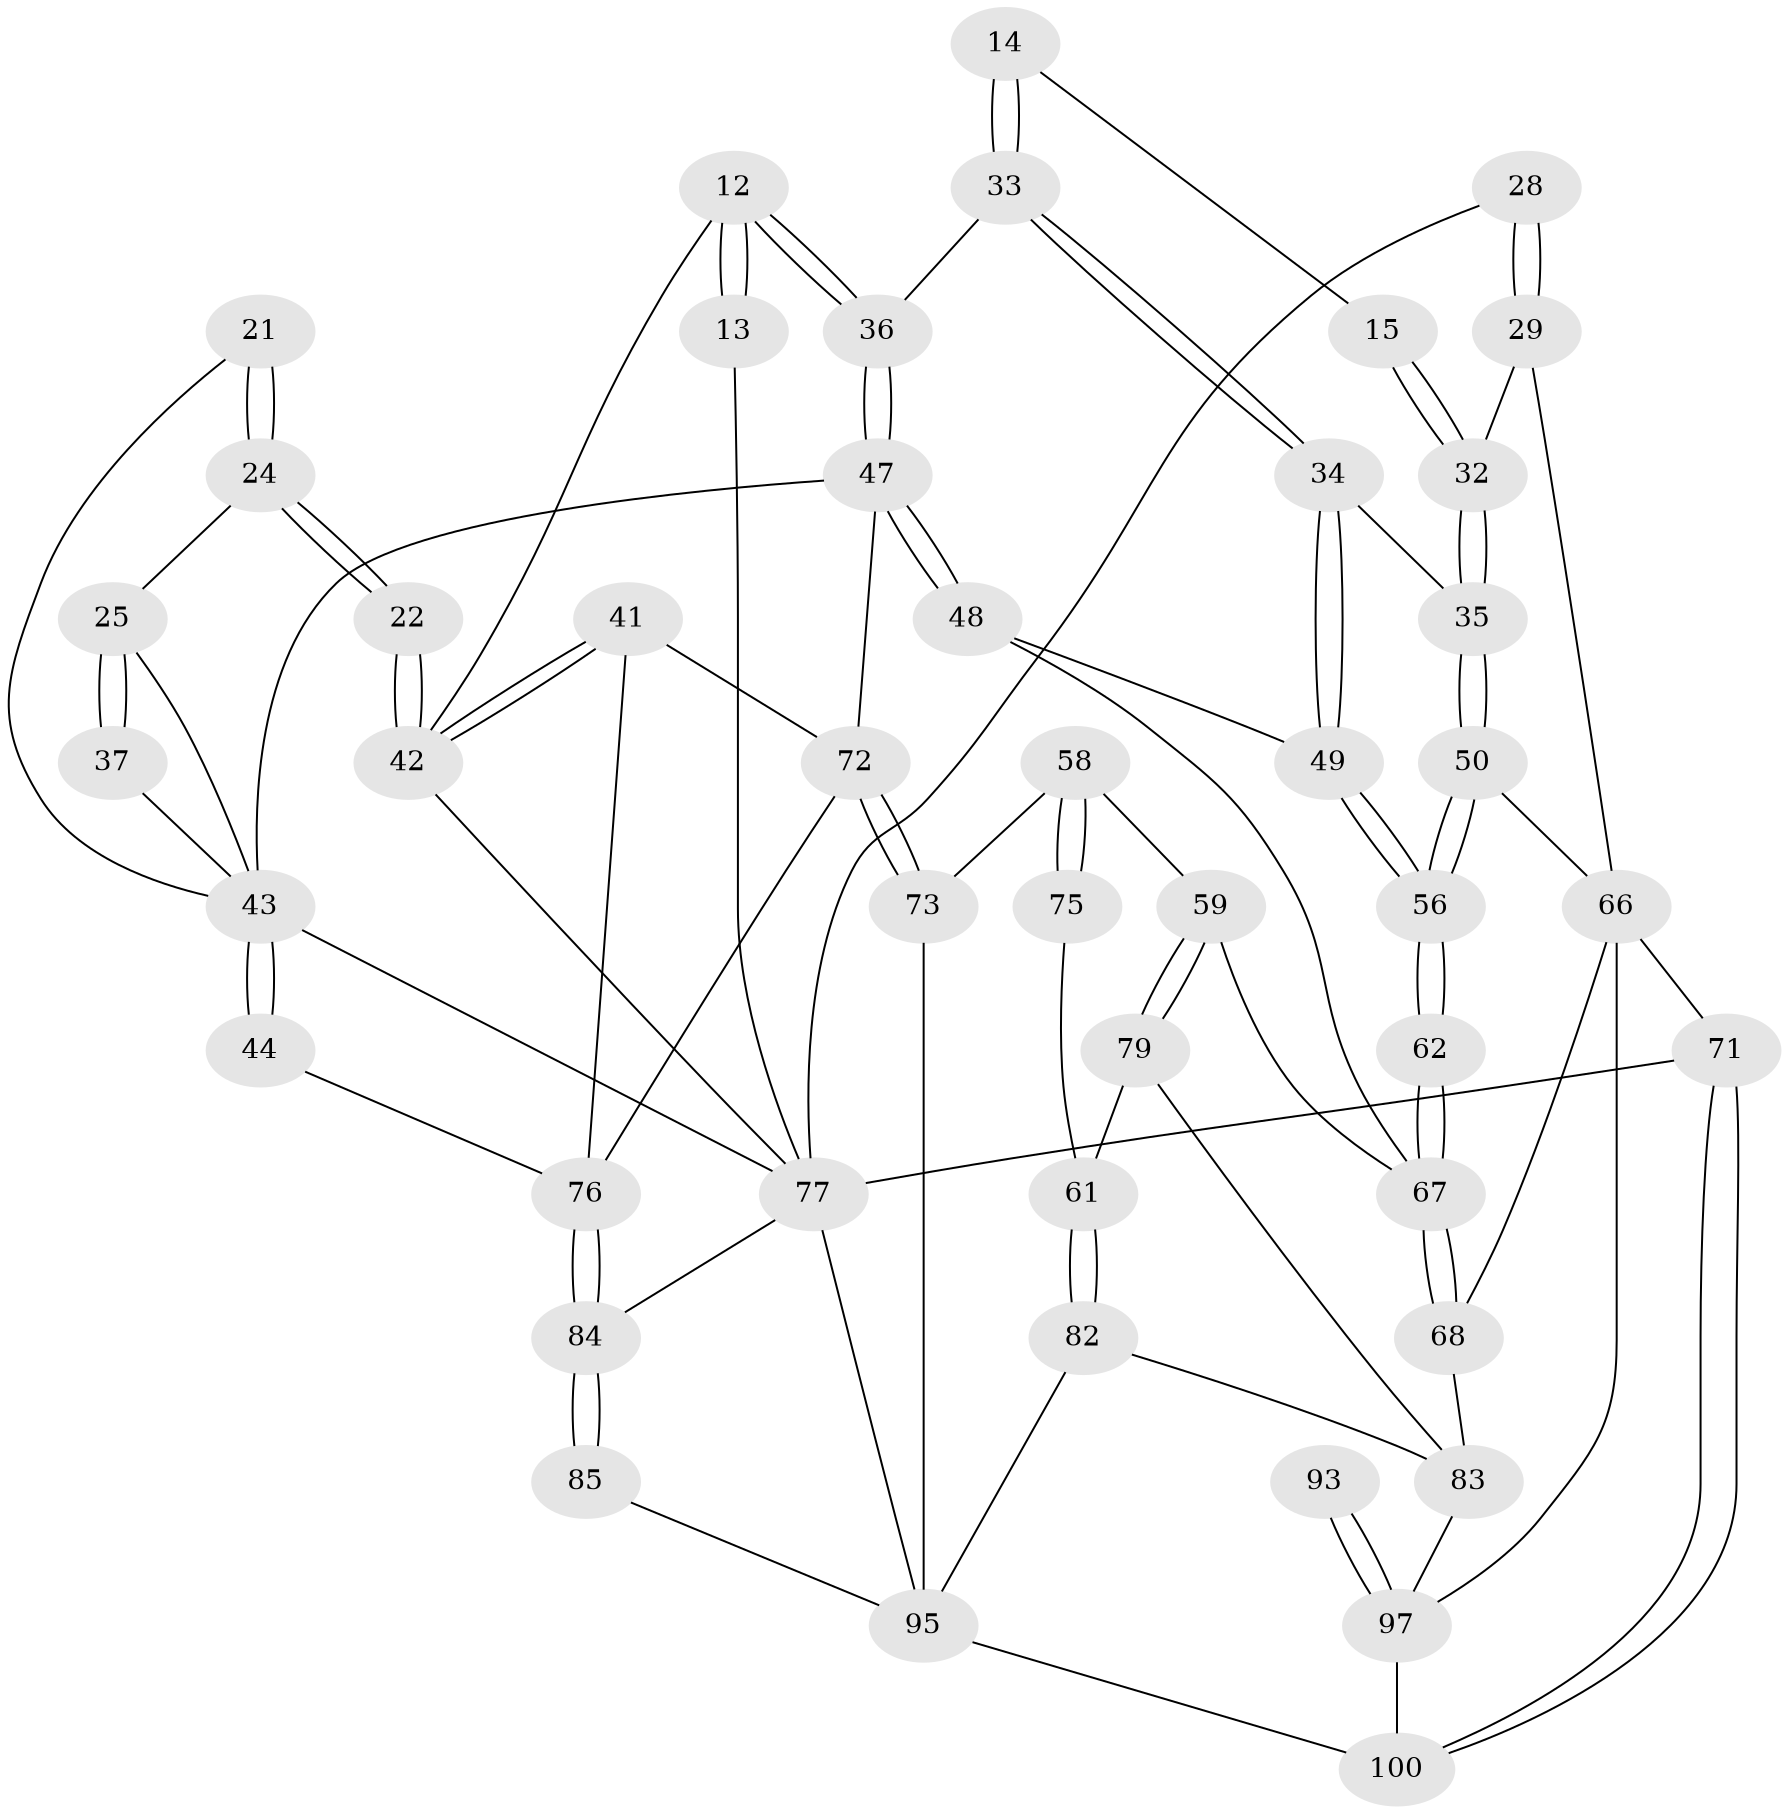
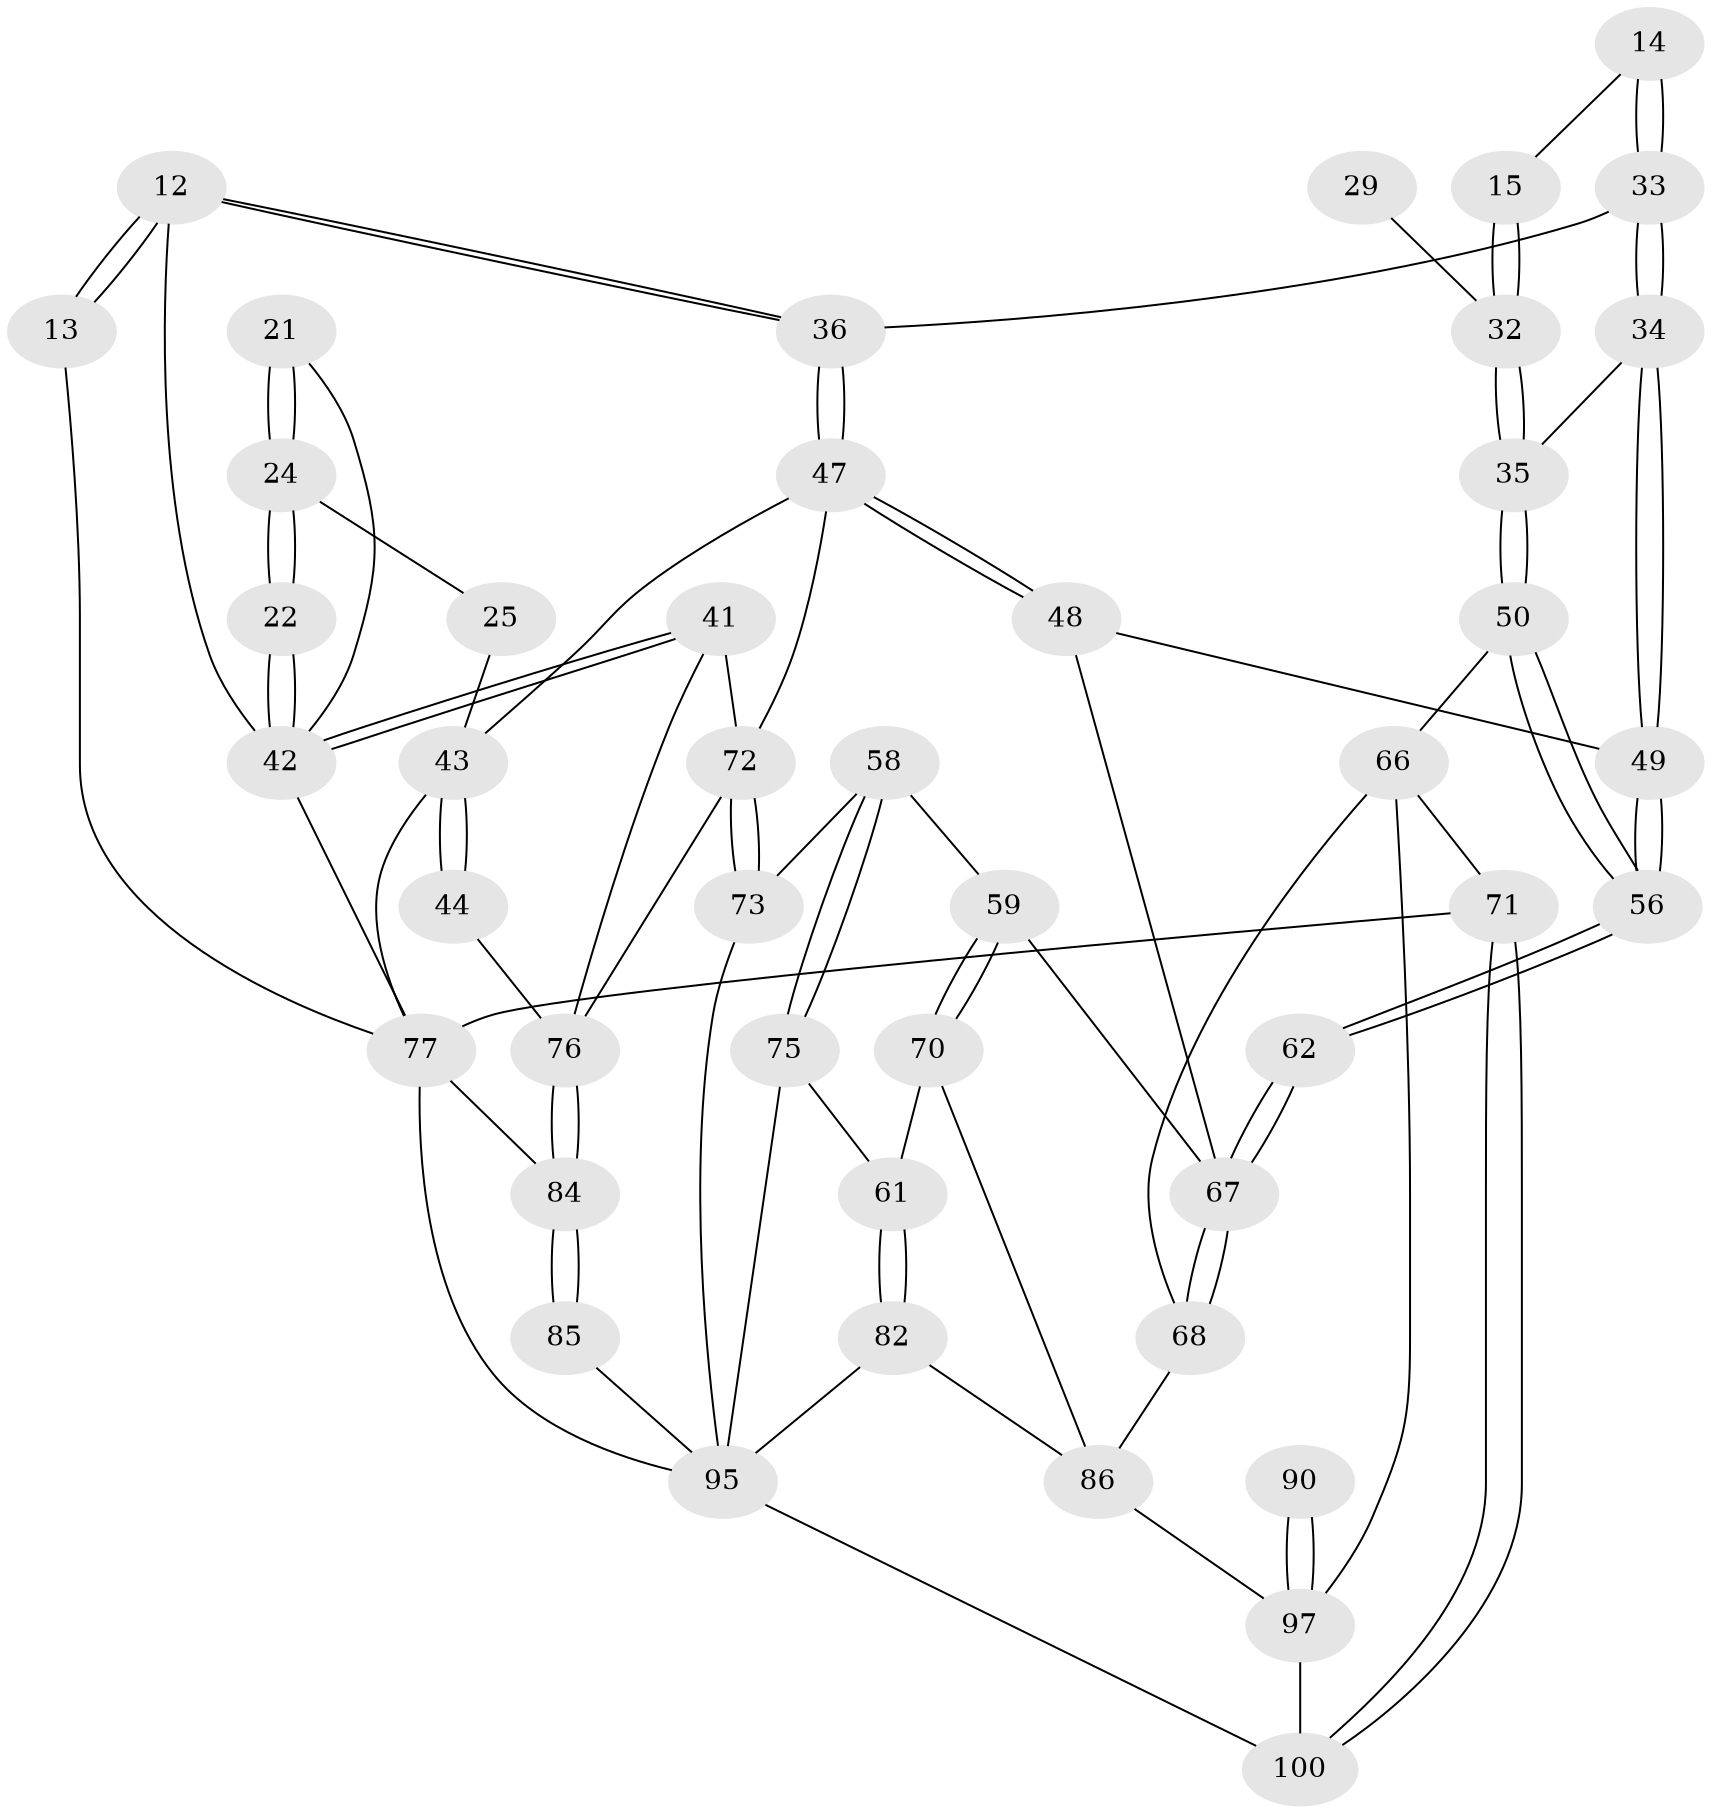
(1527, 188) -> none
(1573, 619) -> none
(19, 645) -> (374, 557)
(113, 763) -> none
(1135, 1051) -> (929, 1051)
none -> (754, 1266)
(1325, 1482) -> (1300, 1482)
(1469, 1482) -> (1098, 1482)
